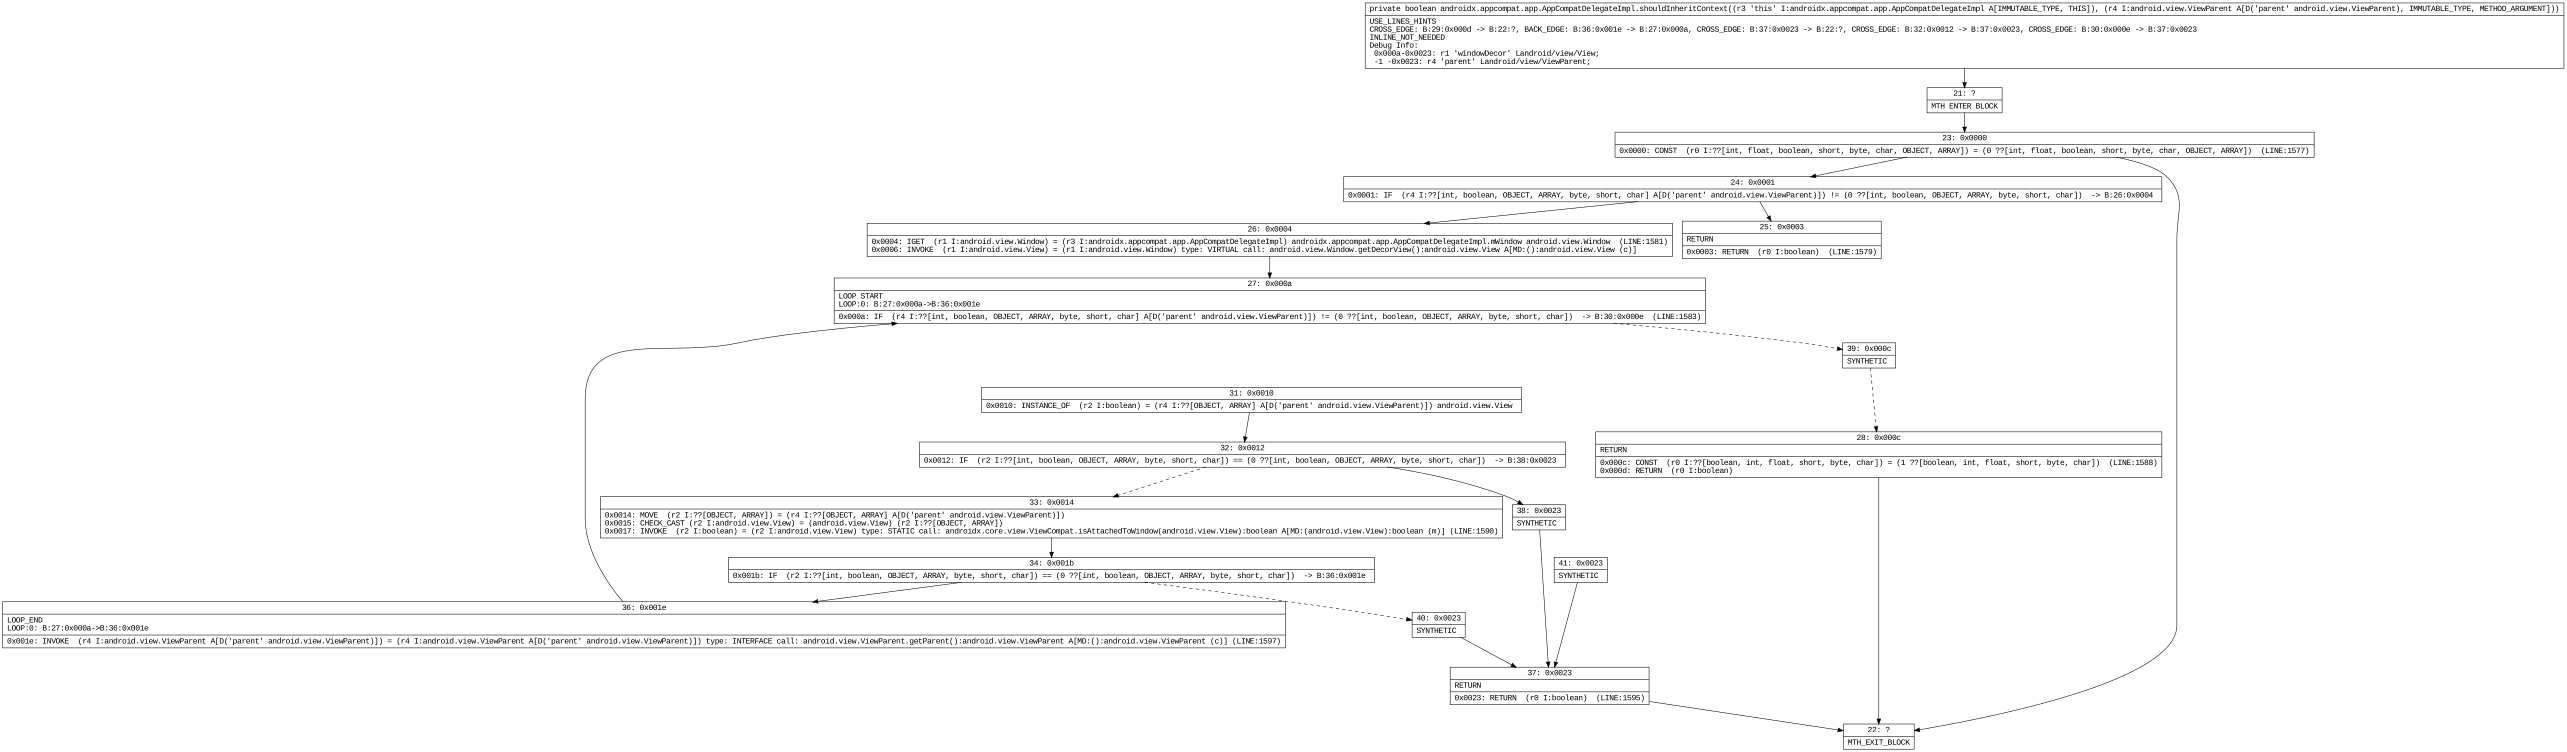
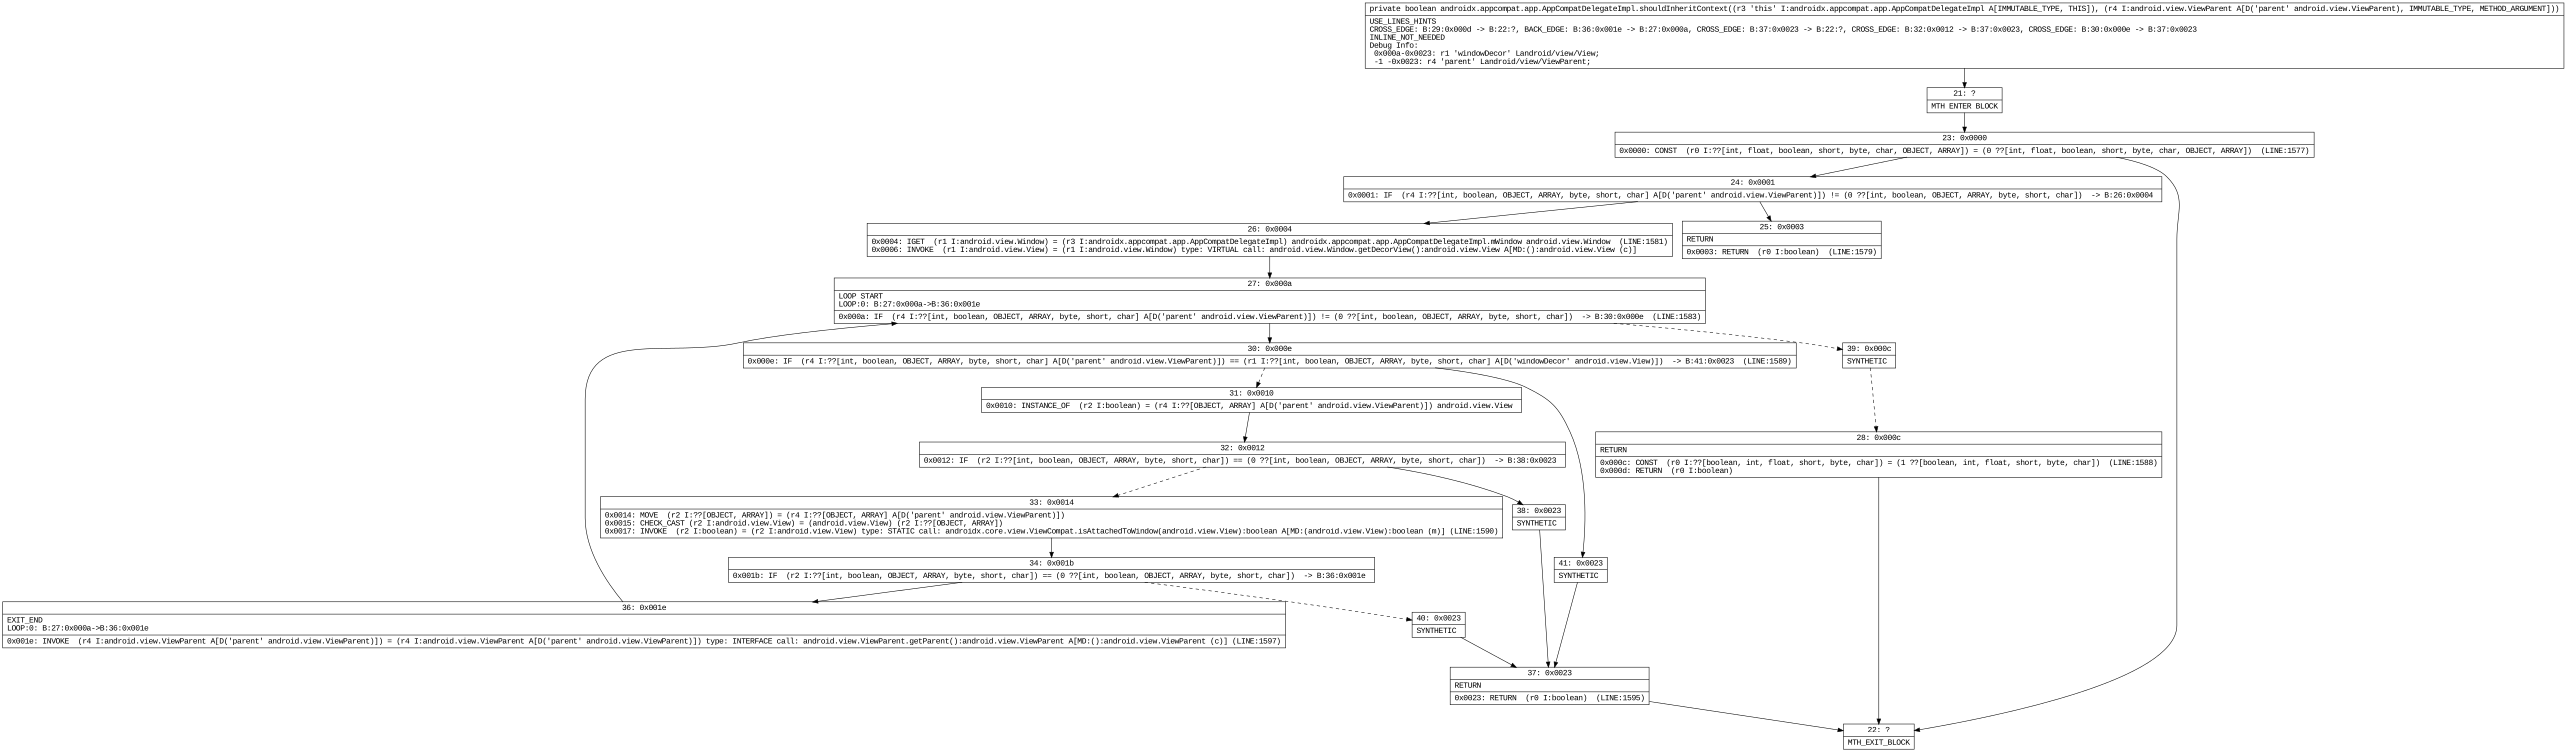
none -> (1270, 355)
(25, 620) -> (25, 620)
